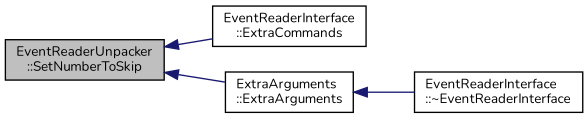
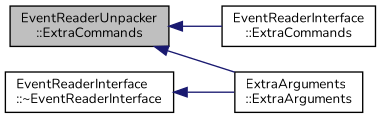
(85, 60) -> (89, 26)
(391, 92) -> (211, 92)
